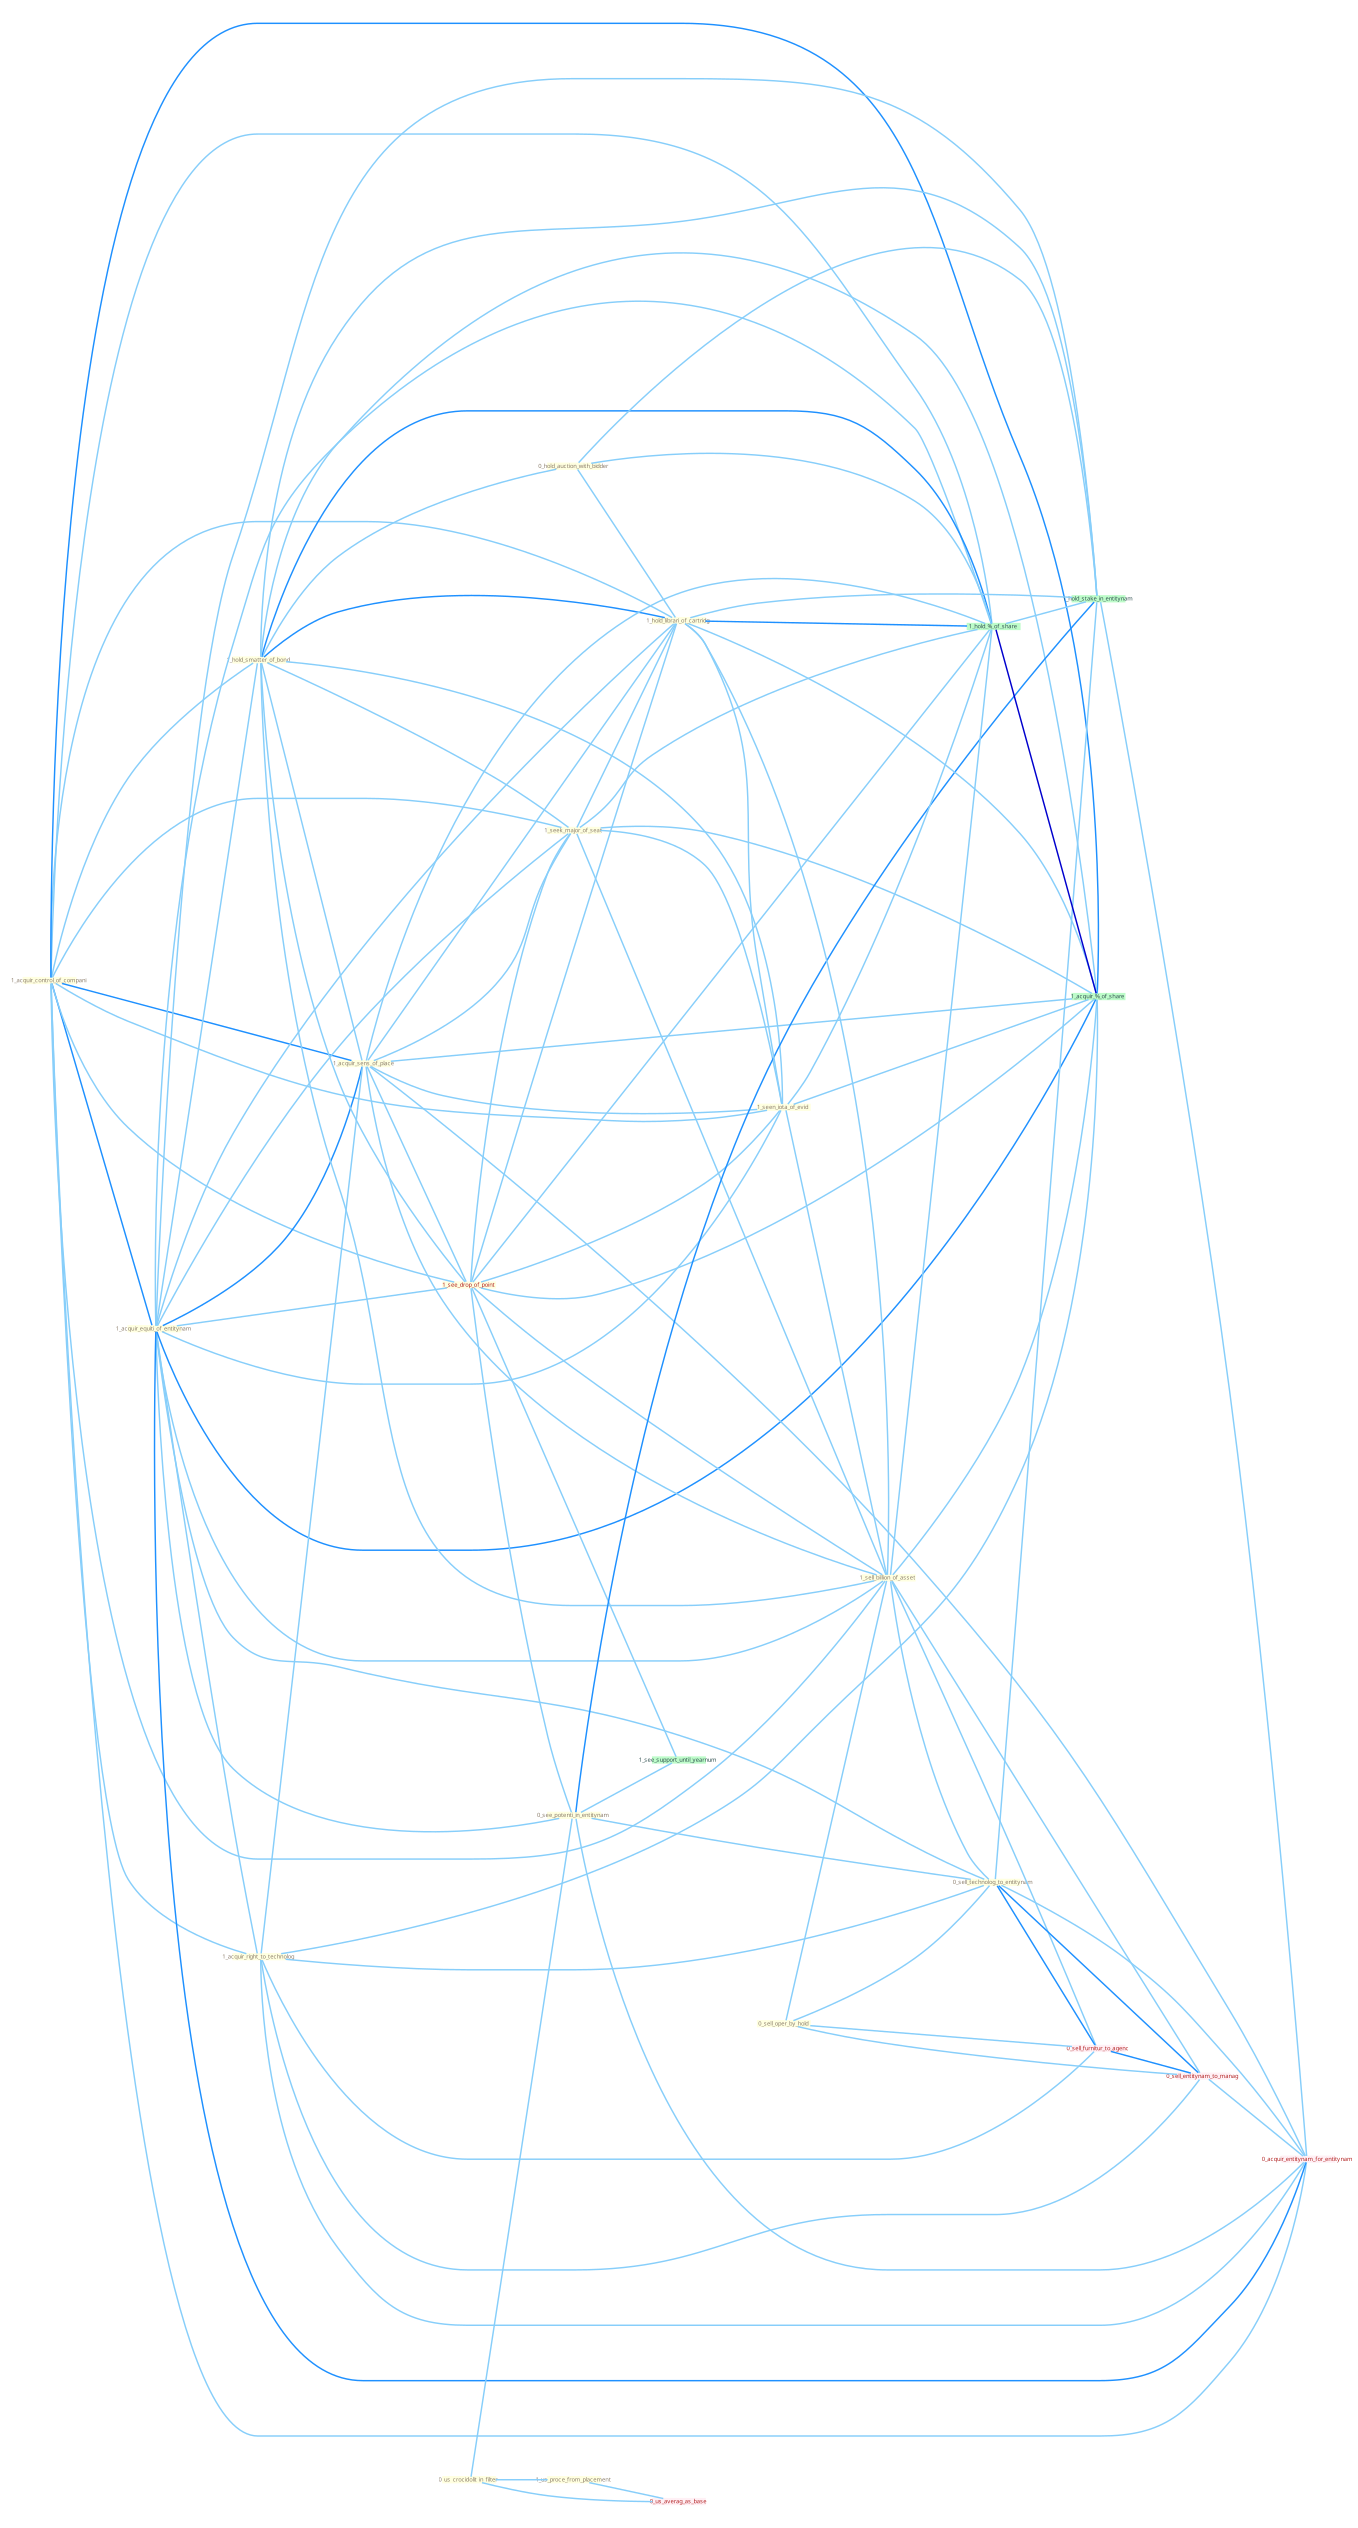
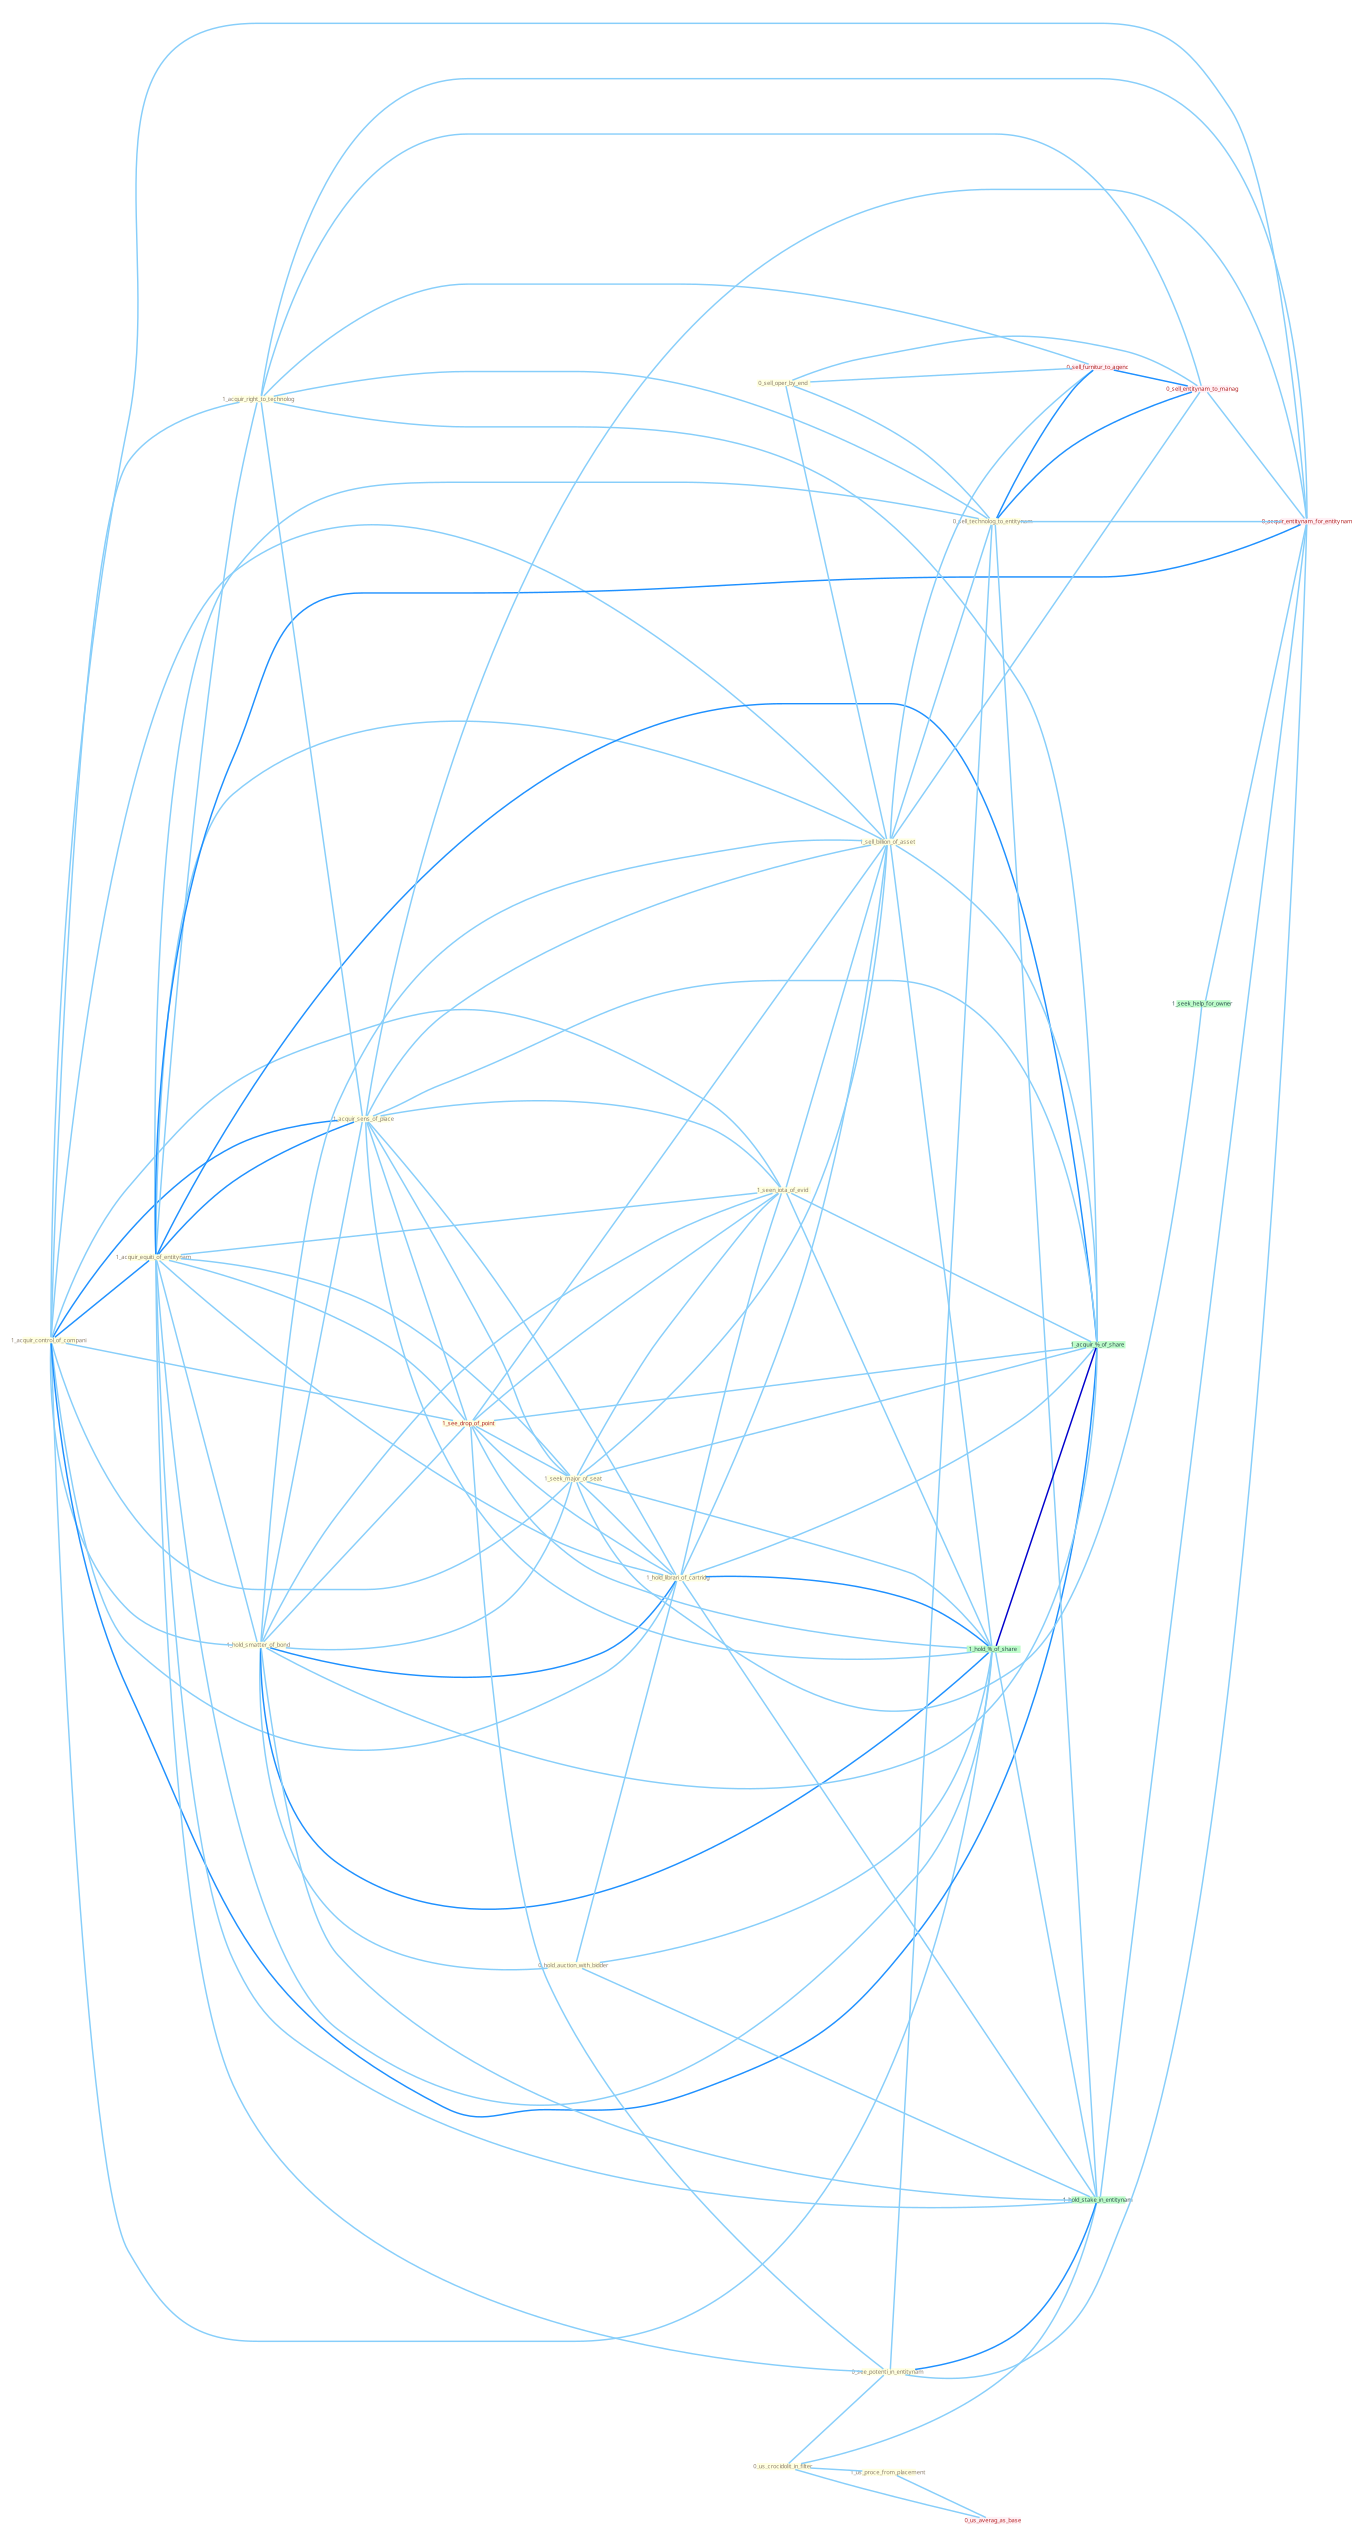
none -> (1203, 1004)
(679, 1760) -> none
(784, 2024) -> (784, 383)
none -> (995, 2384)
